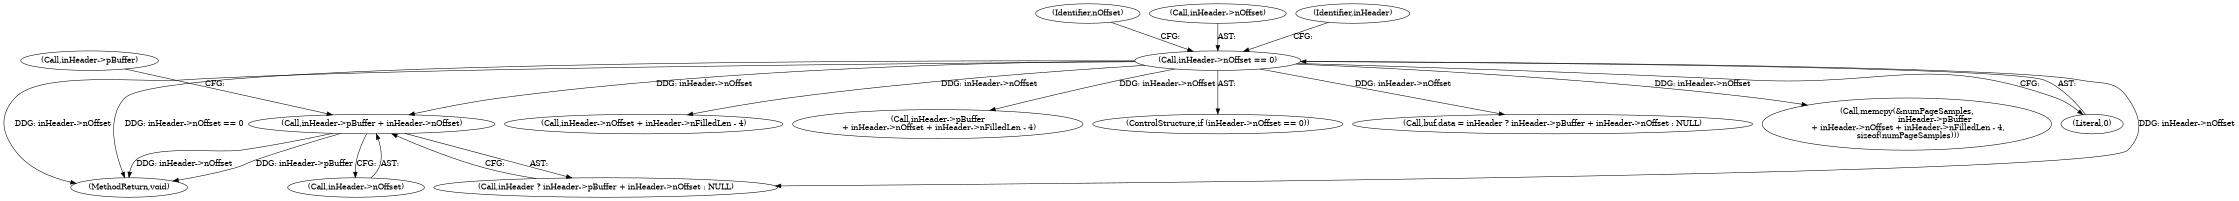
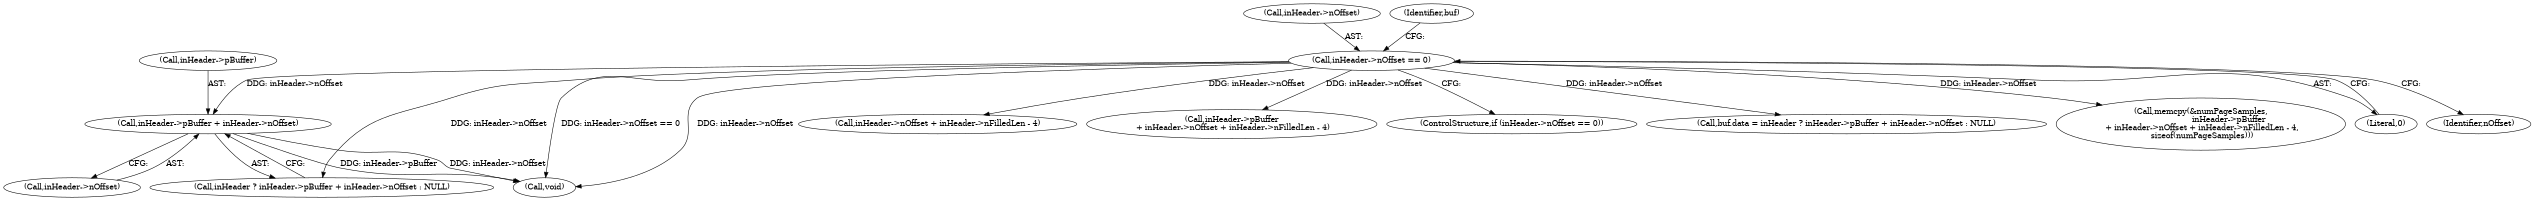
(1353, 14) -> (1432, 14)
(1149, 36) -> (1960, 64)
(216, 84) -> (218, 84)
(1228, 84) -> (1453, 84)
(2031, 84) -> (2324, 84)
(2068, 84) -> (2361, 84)
(129, 188) -> (544, 188)
